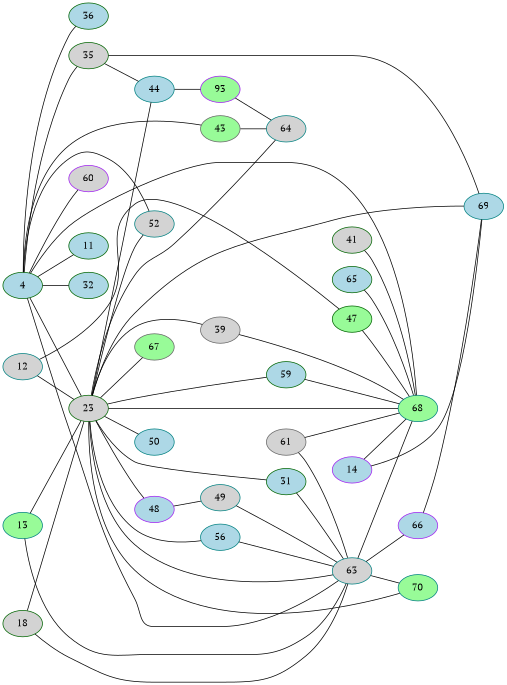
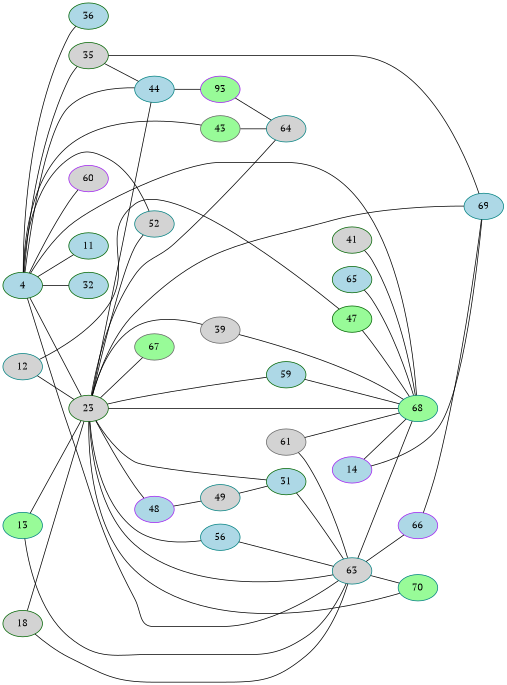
none -> (49, 147)
(154, 442) -> none
(287, 533) -> (253, 490)
